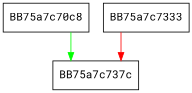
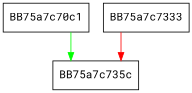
(46, 18) -> (46, 18)
(96, 75) -> (96, 75)
